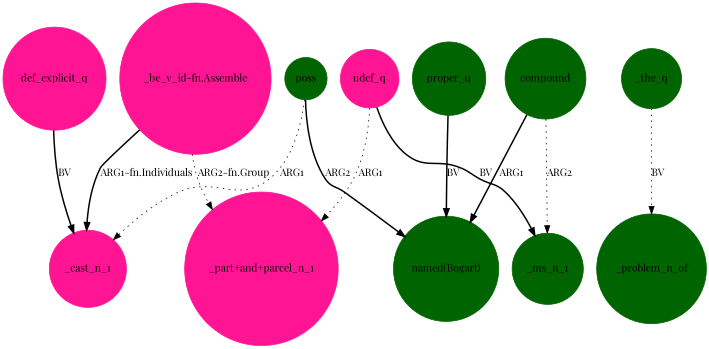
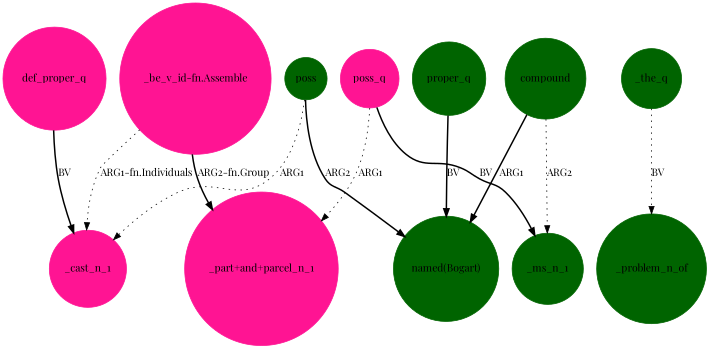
(55, 79) -> (55, 79)
(370, 79) -> (370, 79)
(100, 169) -> (100, 169)
(198, 180) -> (198, 180)
